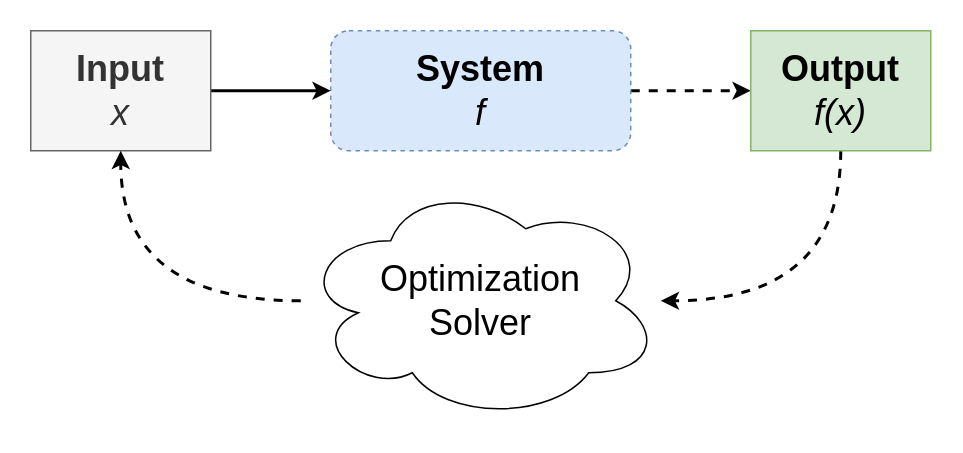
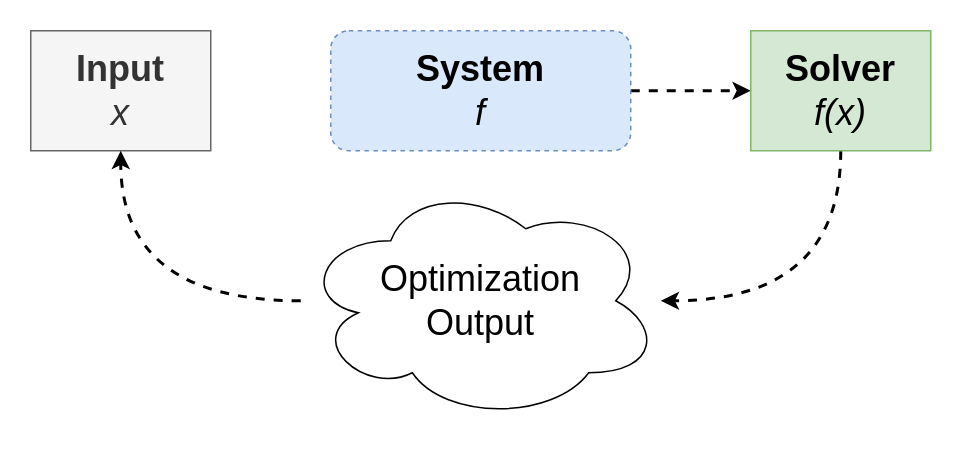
(264, 91) -> none
(841, 91) -> (841, 91)
(481, 301) -> (481, 301)
